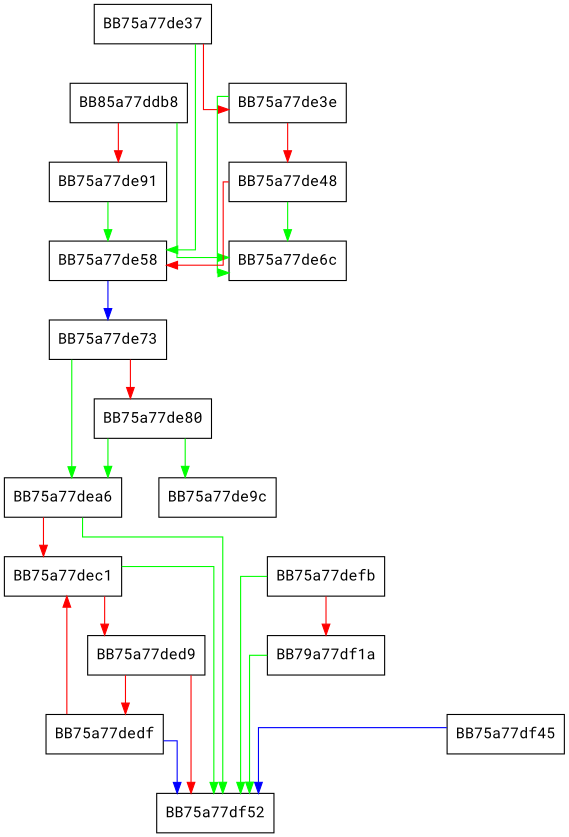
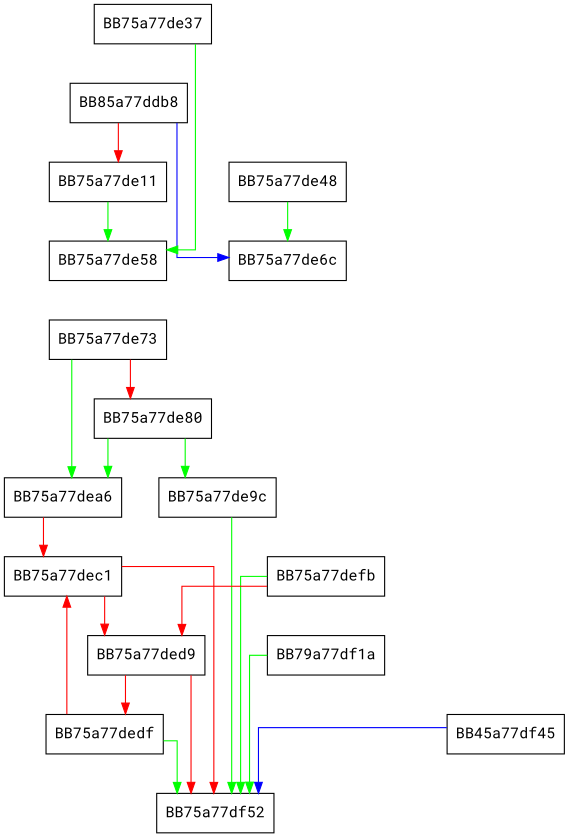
(288, 103) -> none
(108, 182) -> (108, 182)
(177, 211) -> (177, 211)
(223, 244) -> none
(108, 295) -> none
(223, 580) -> (232, 650)
(326, 610) -> (205, 586)
(214, 628) -> (214, 628)
(506, 734) -> (506, 734)
(177, 755) -> (177, 755)
